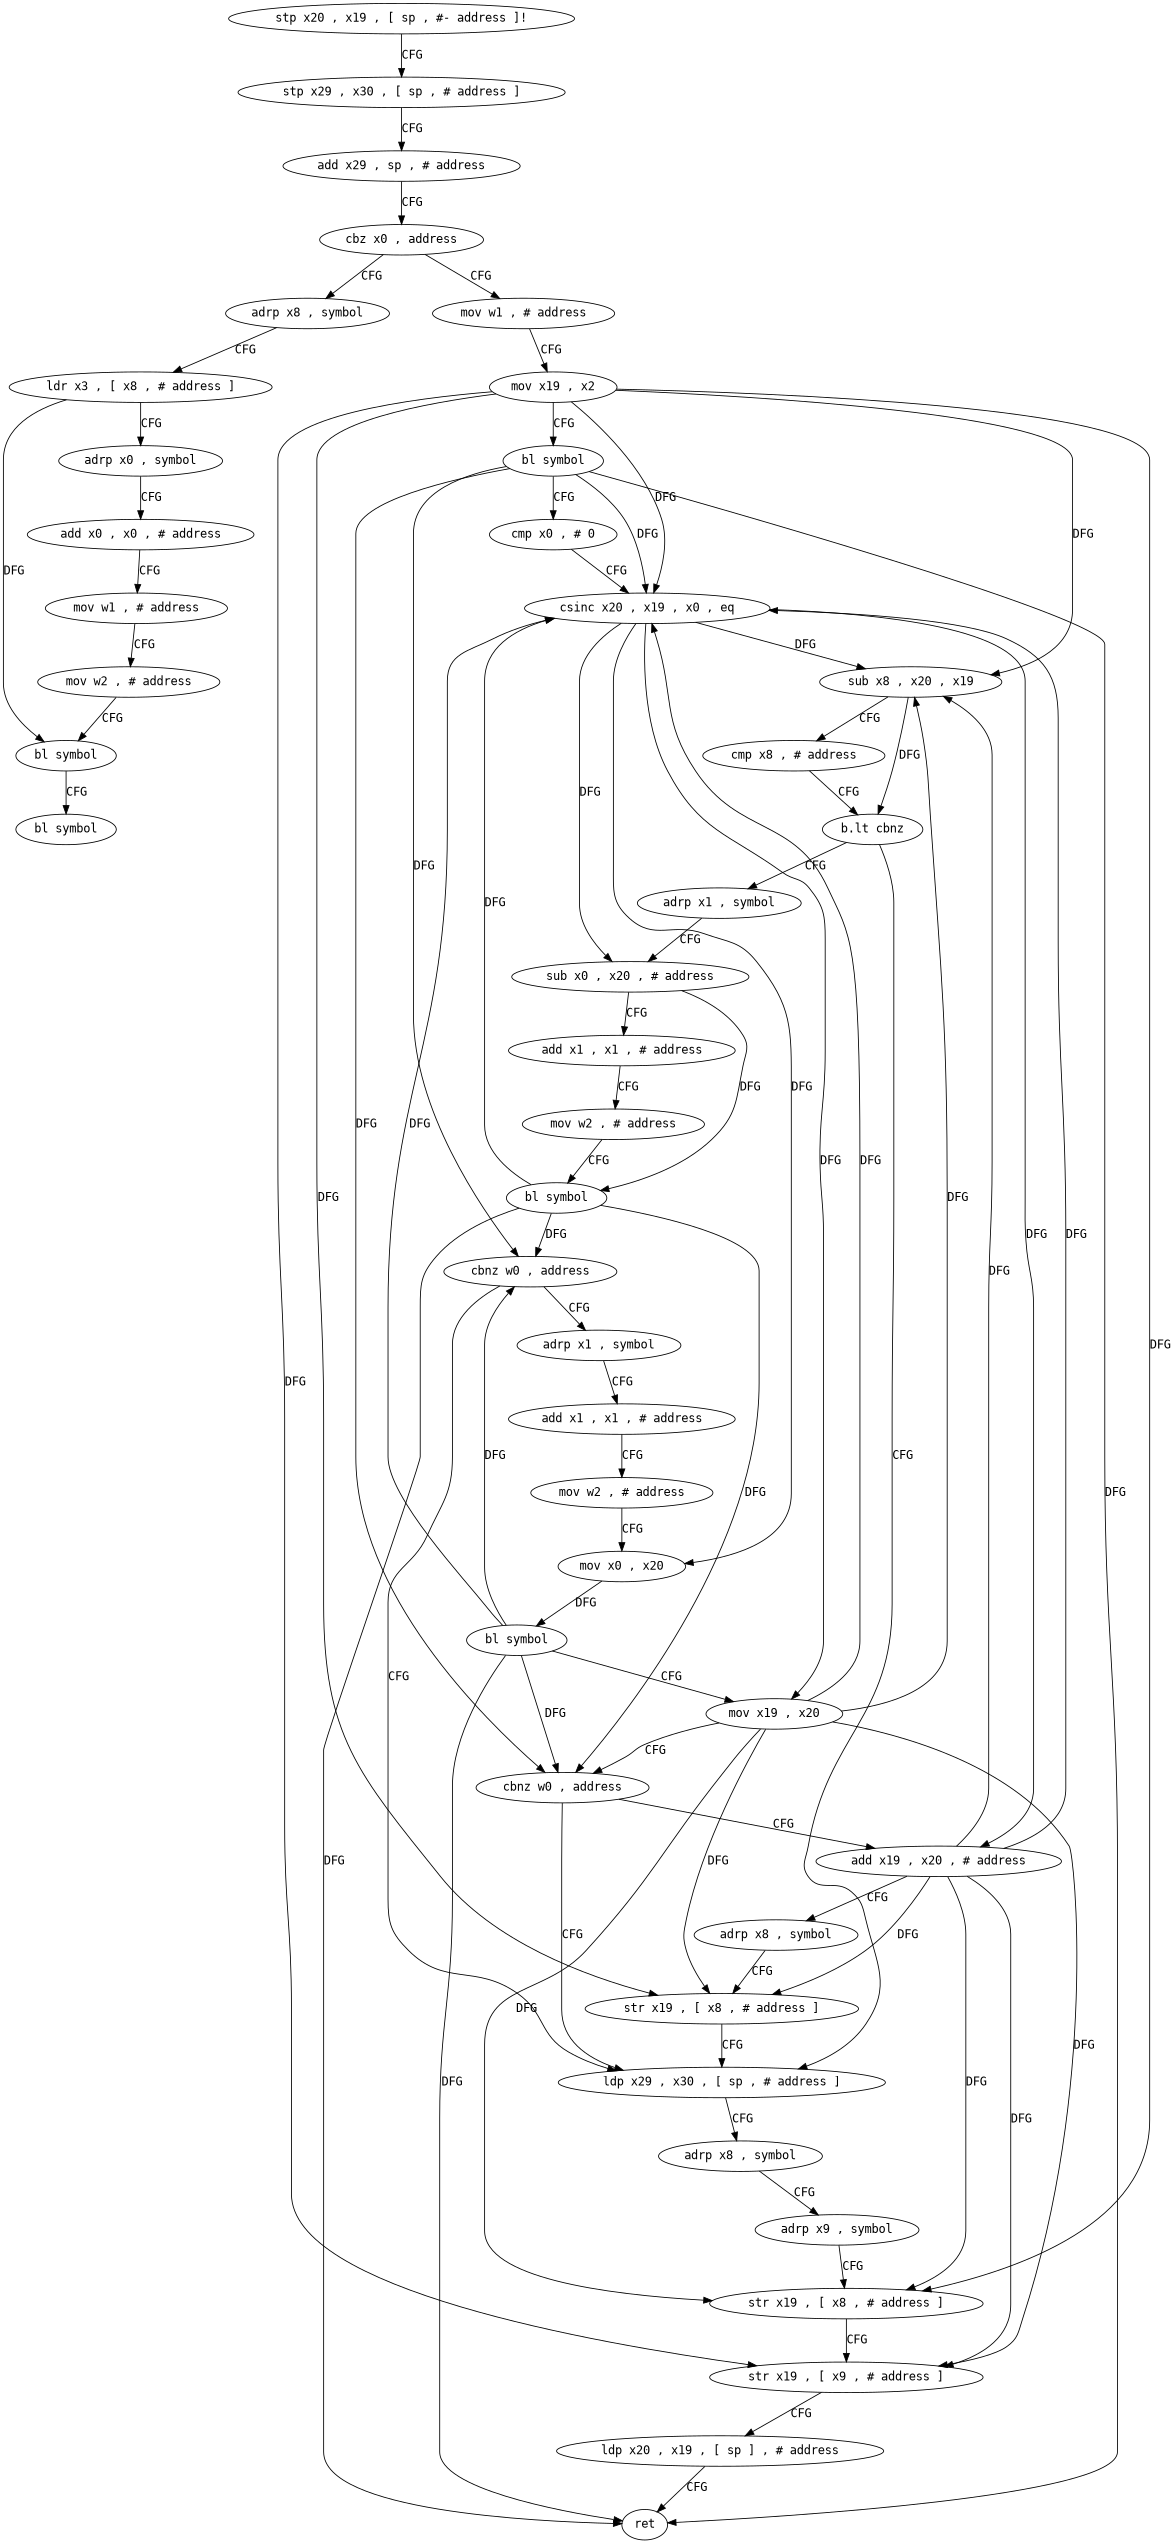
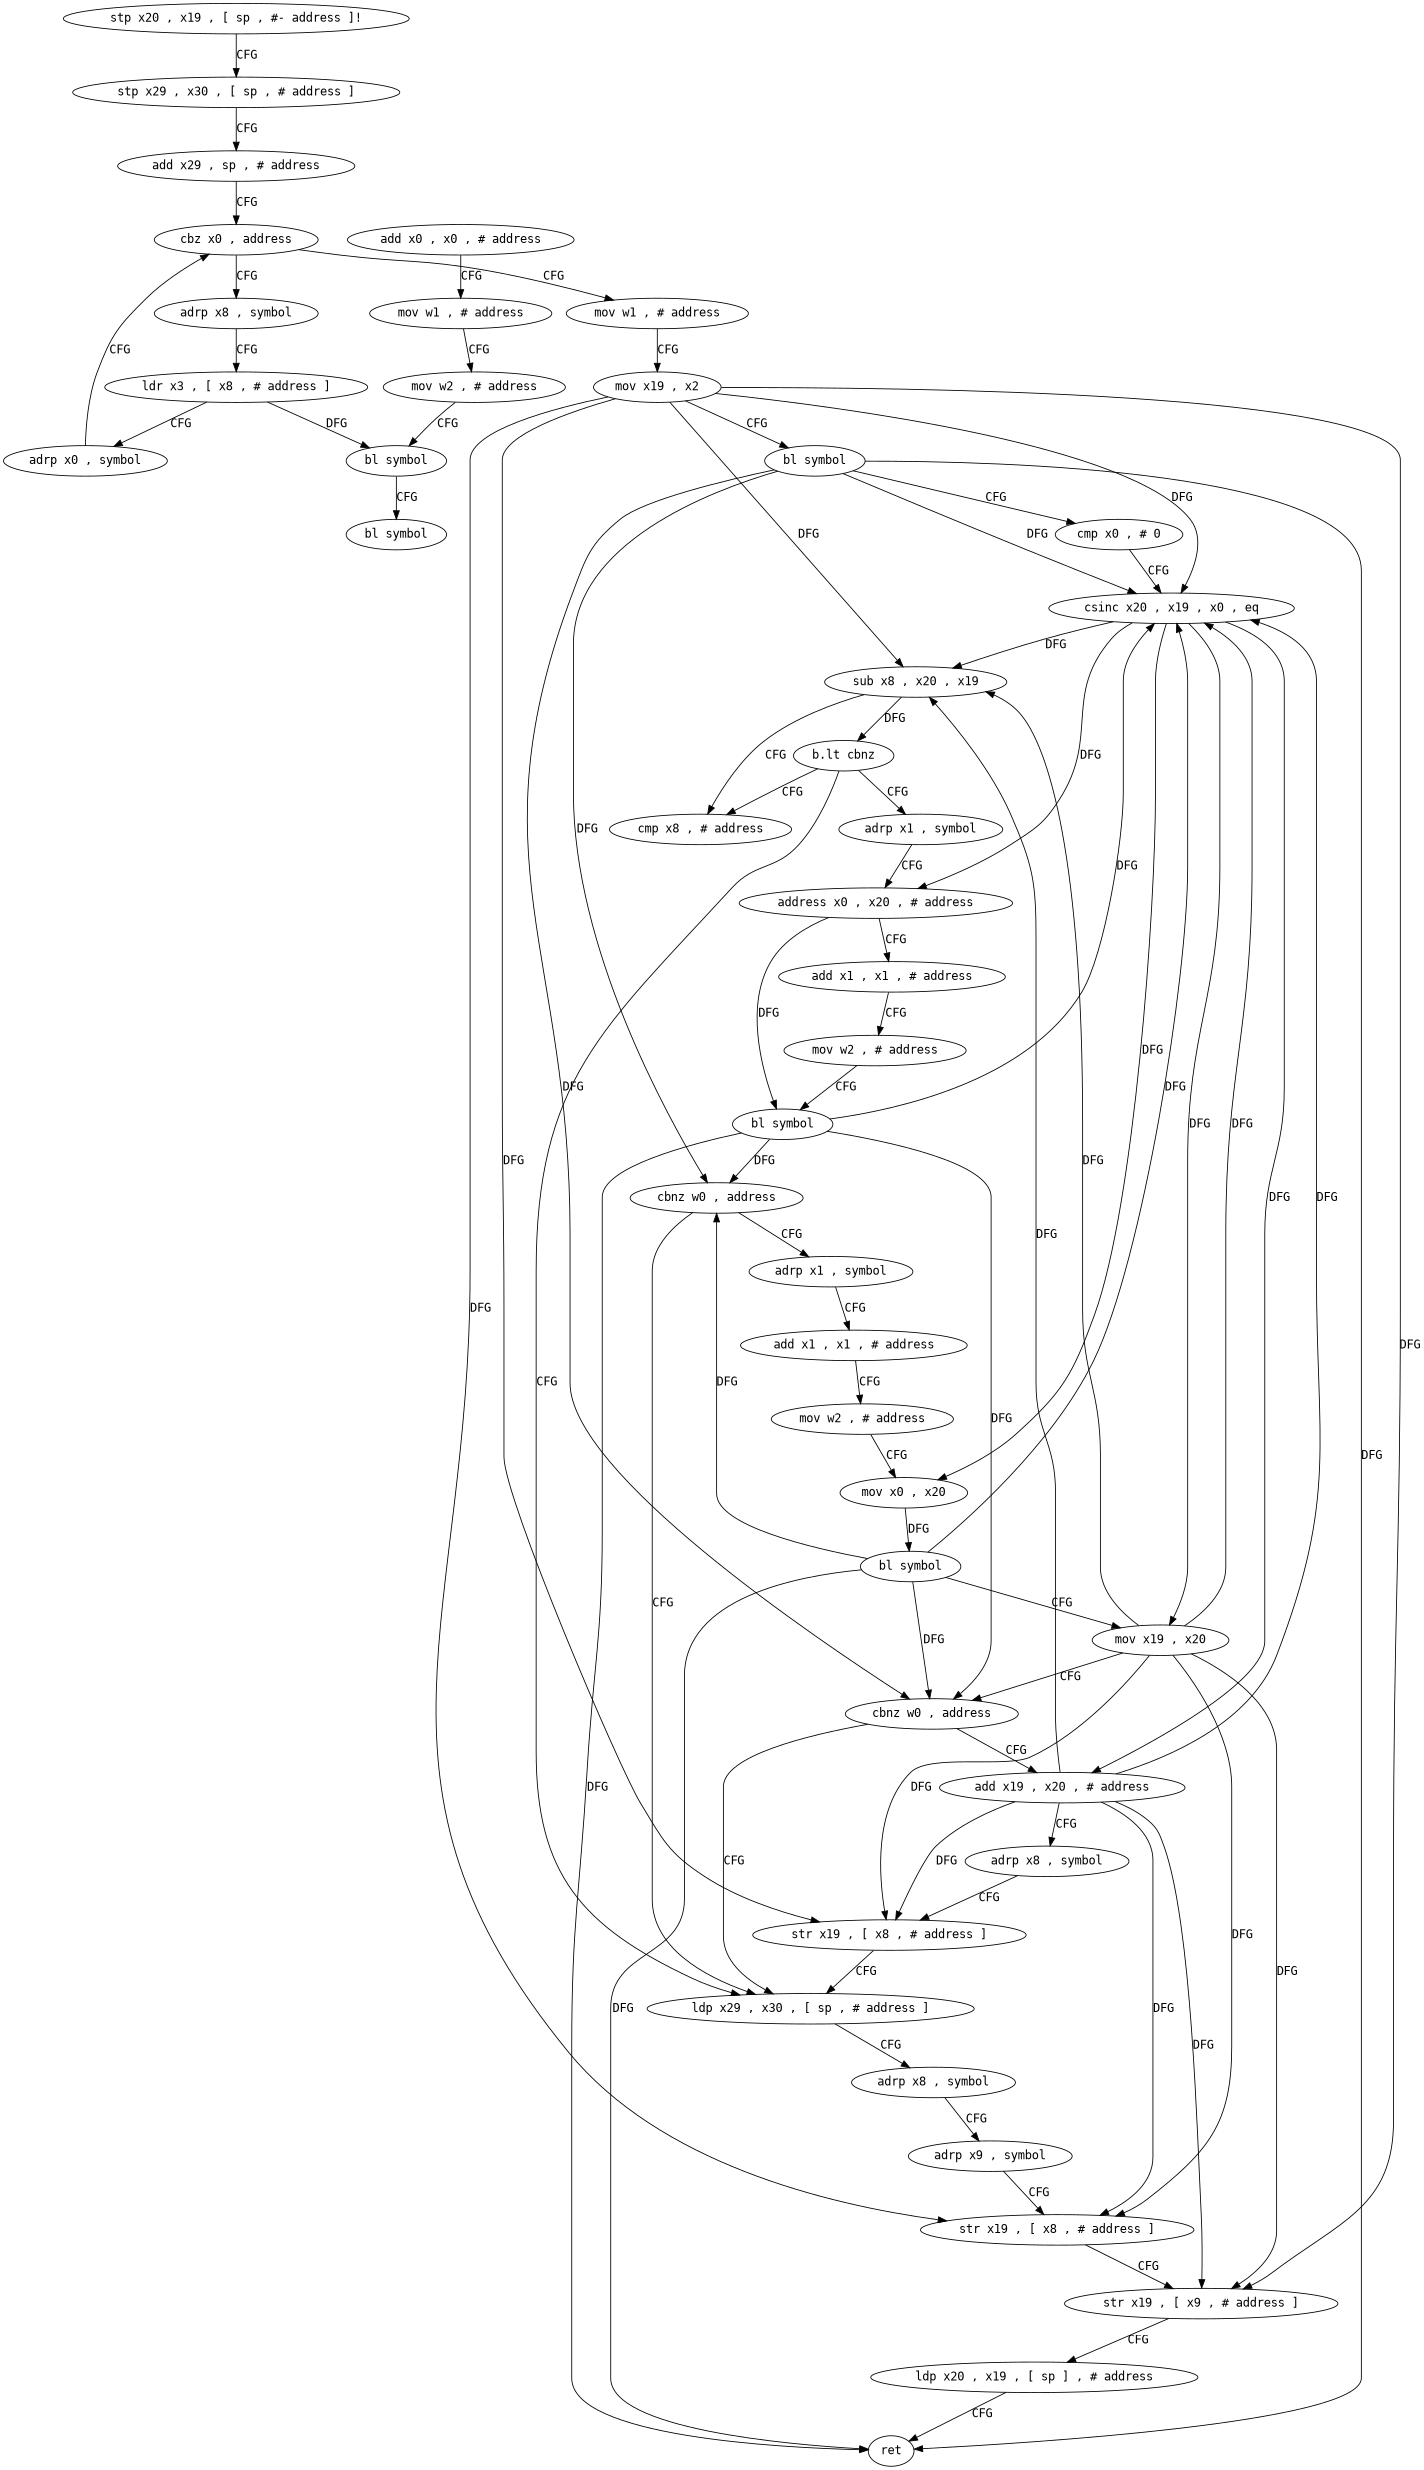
(141, 494) -> (115, 334)
(830, 790) -> (776, 789)
(630, 977) -> (876, 903)
